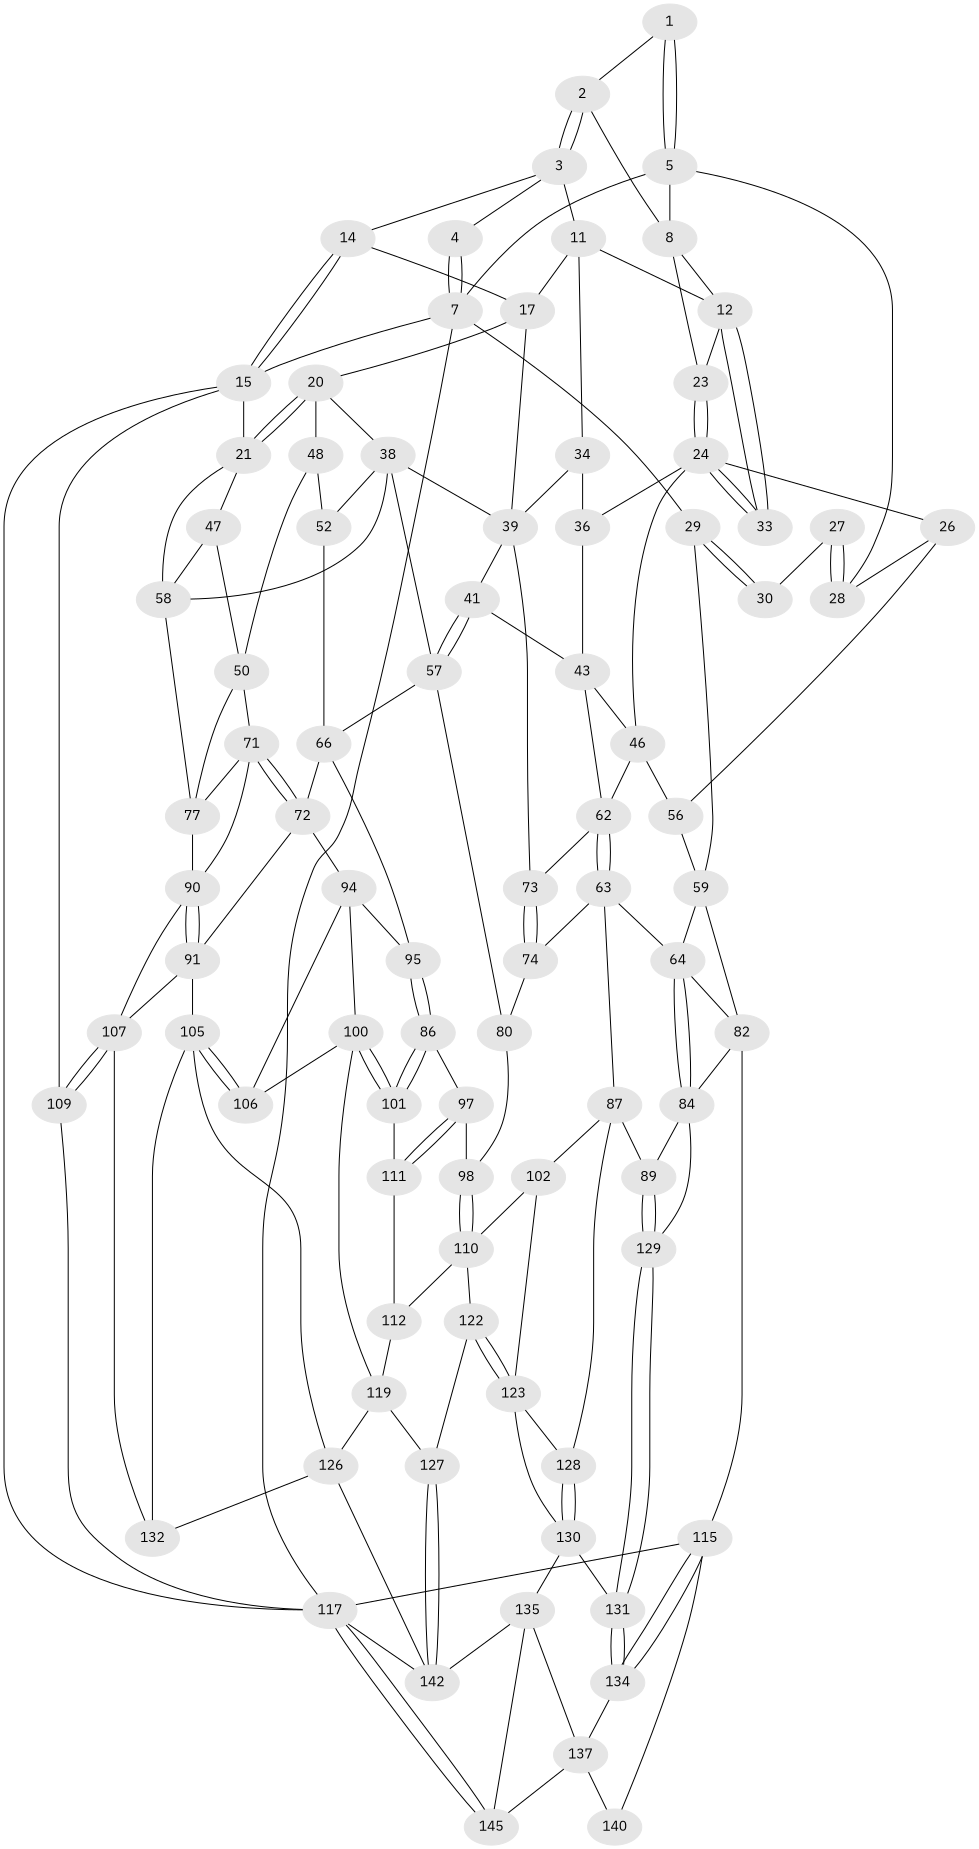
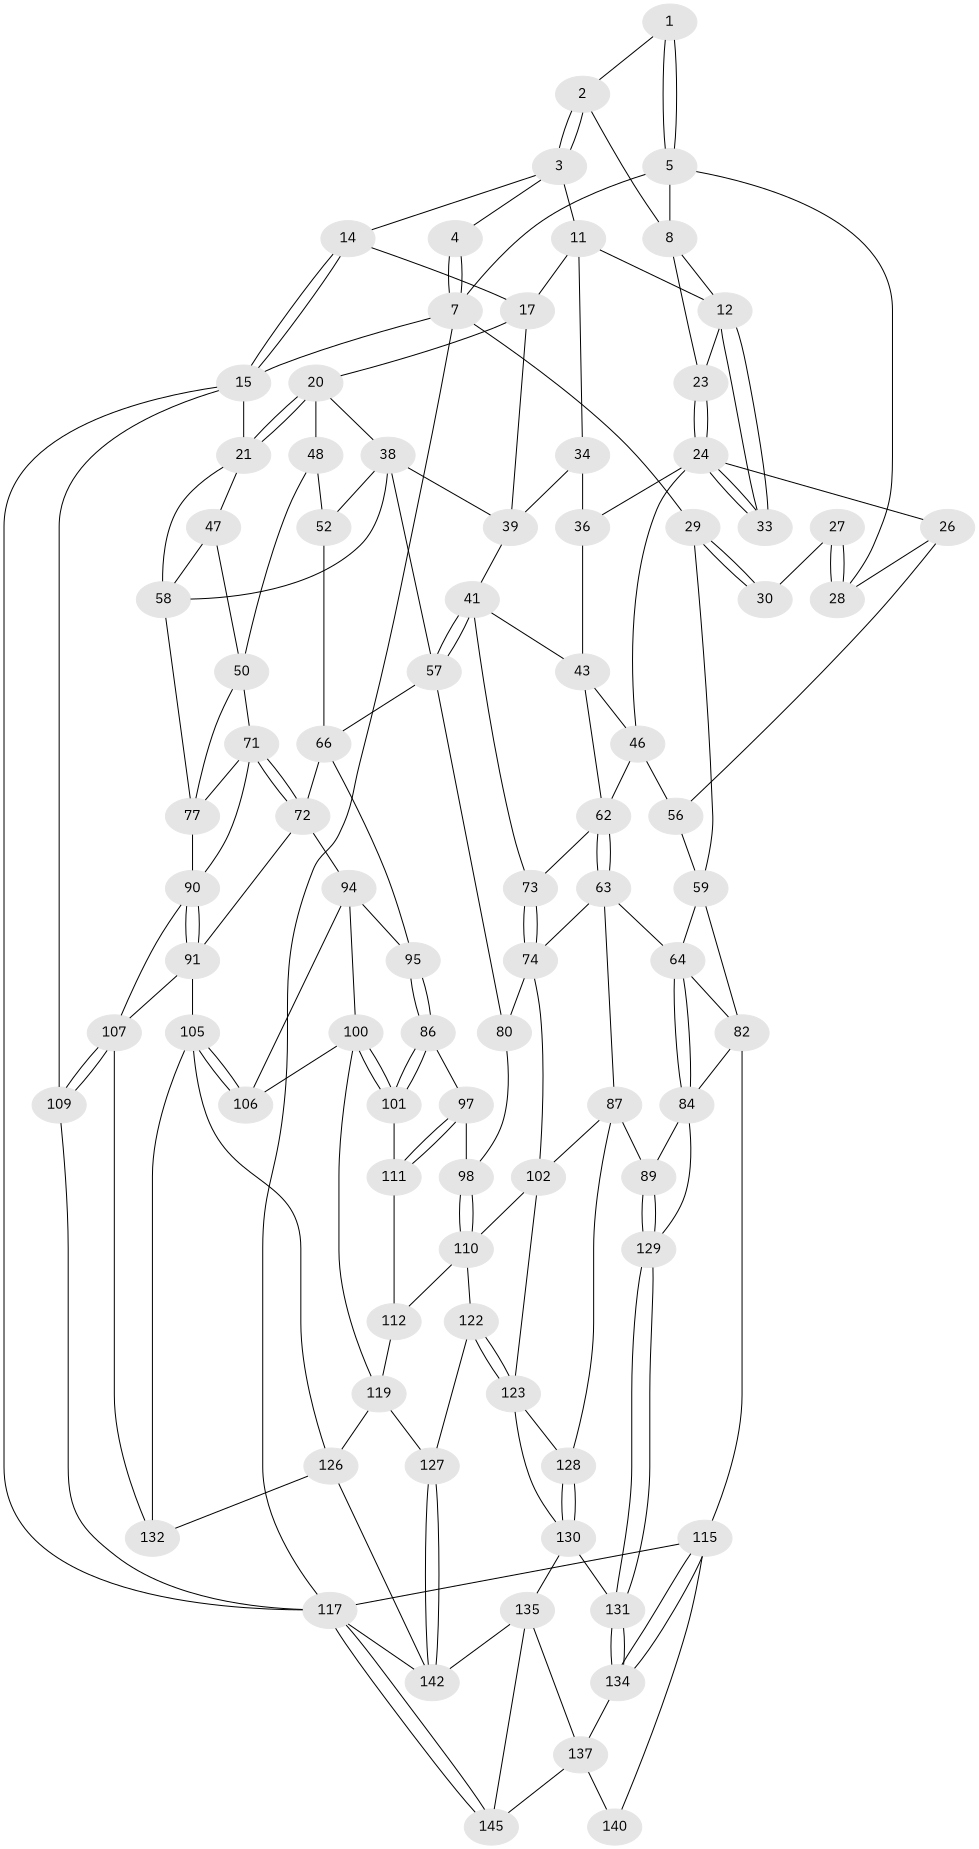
(527, 707) -> (495, 745)
none -> (543, 1069)
